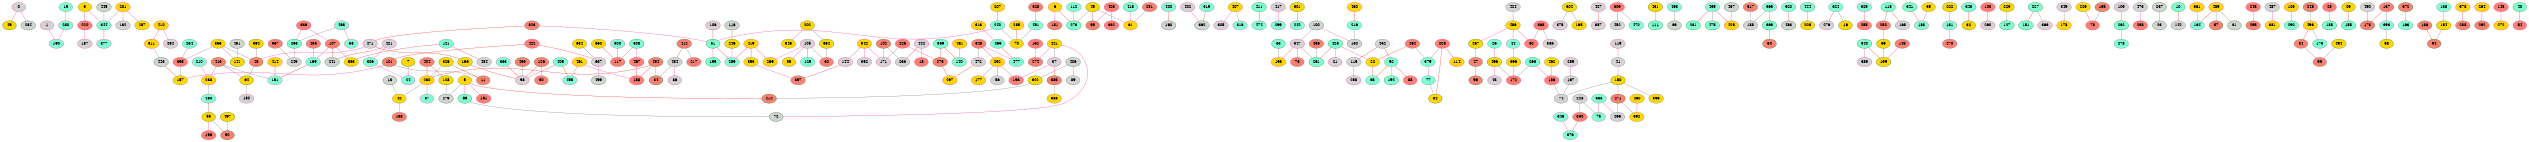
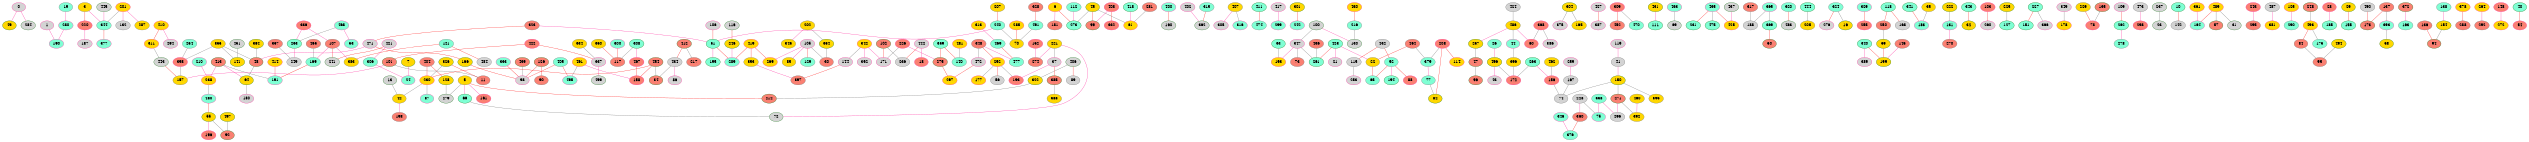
(1617, 25) -> (1617, 25)
